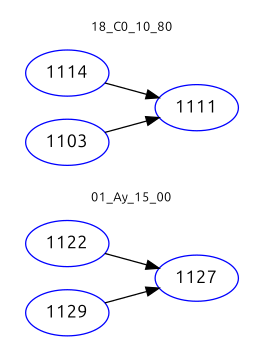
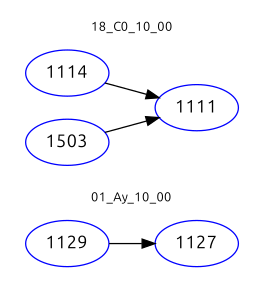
(132, 28) -> (132, 28)
(67, 142) -> (67, 142)
(132, 198) -> (132, 198)
(67, 244) -> none
